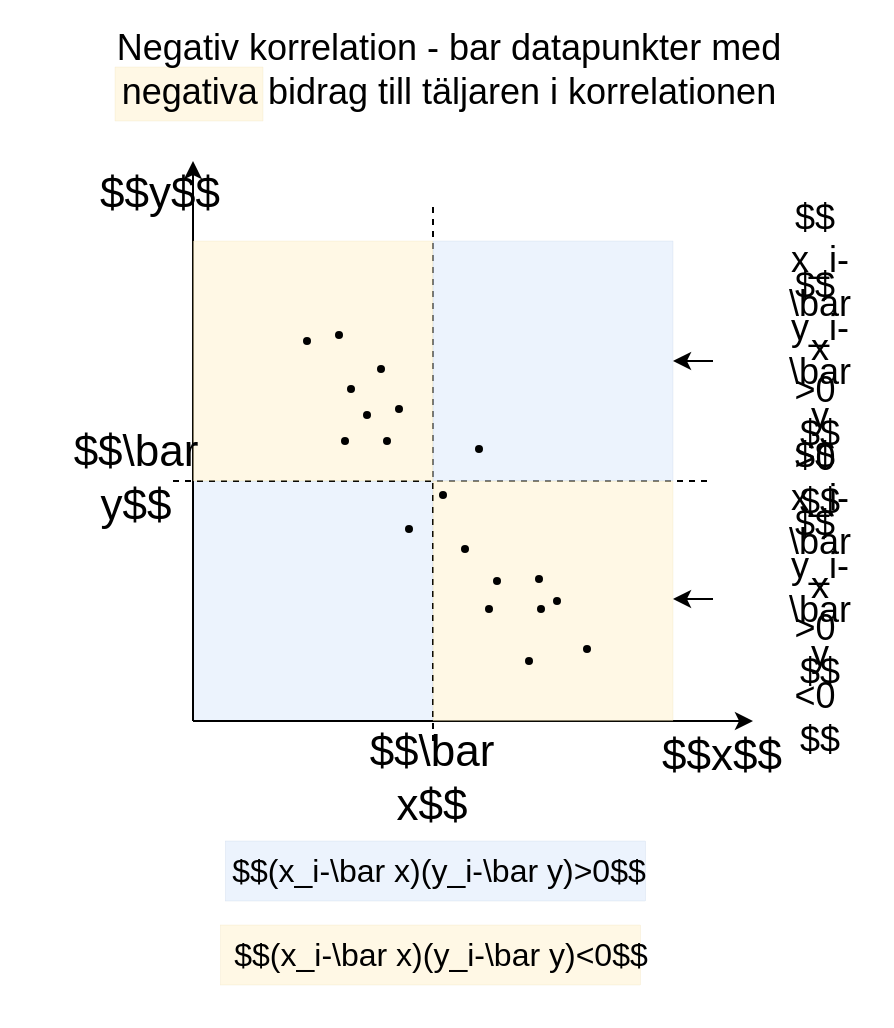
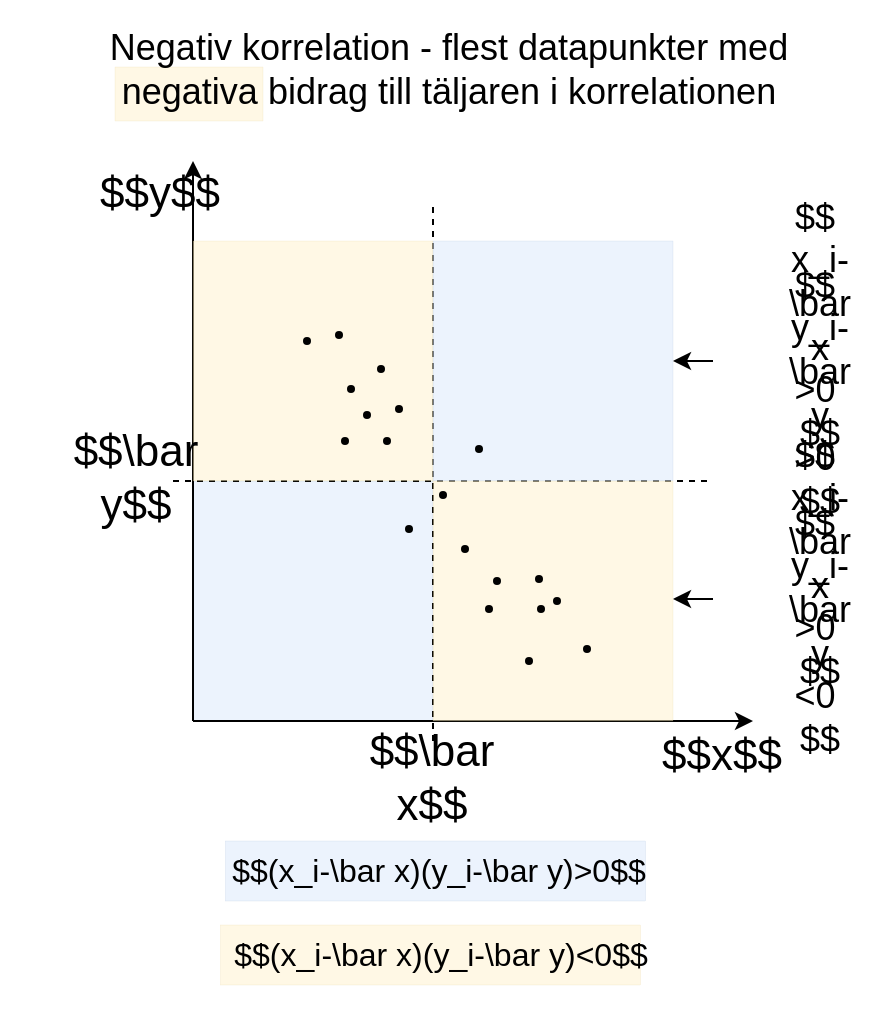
(450, 71) -> (450, 71)
